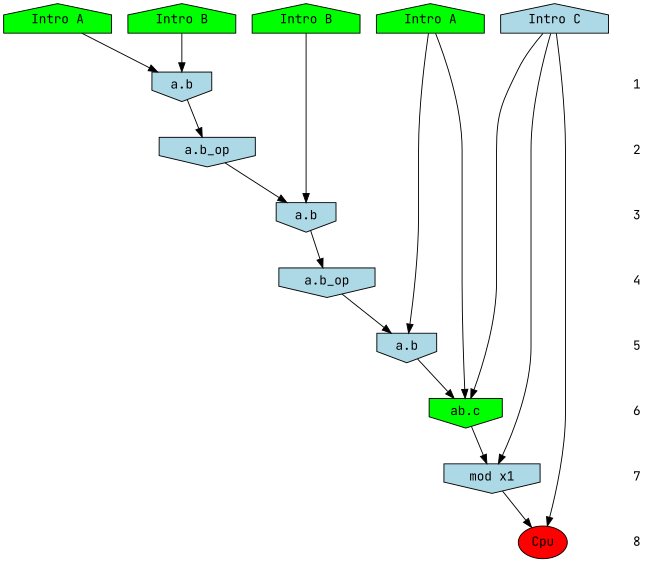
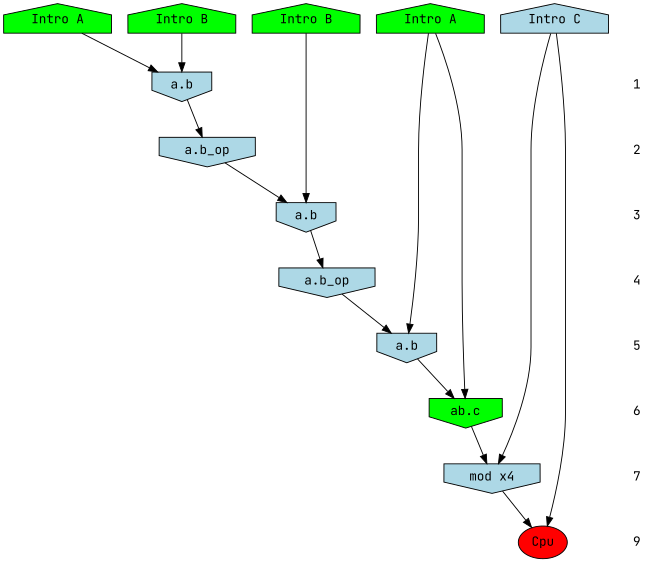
(497, 207) -> none
(492, 477) -> (492, 477)
(637, 542) -> (637, 542)
